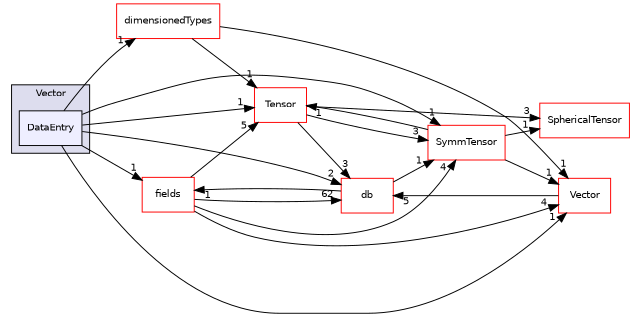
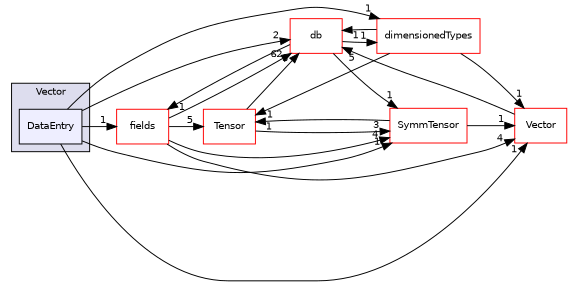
none -> (364, 30)
none -> (355, 42)
(163, 117) -> none
(585, 120) -> none
